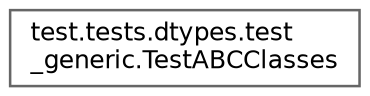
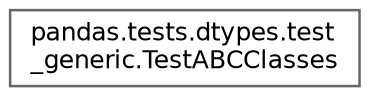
(185, 48) -> (185, 48)
